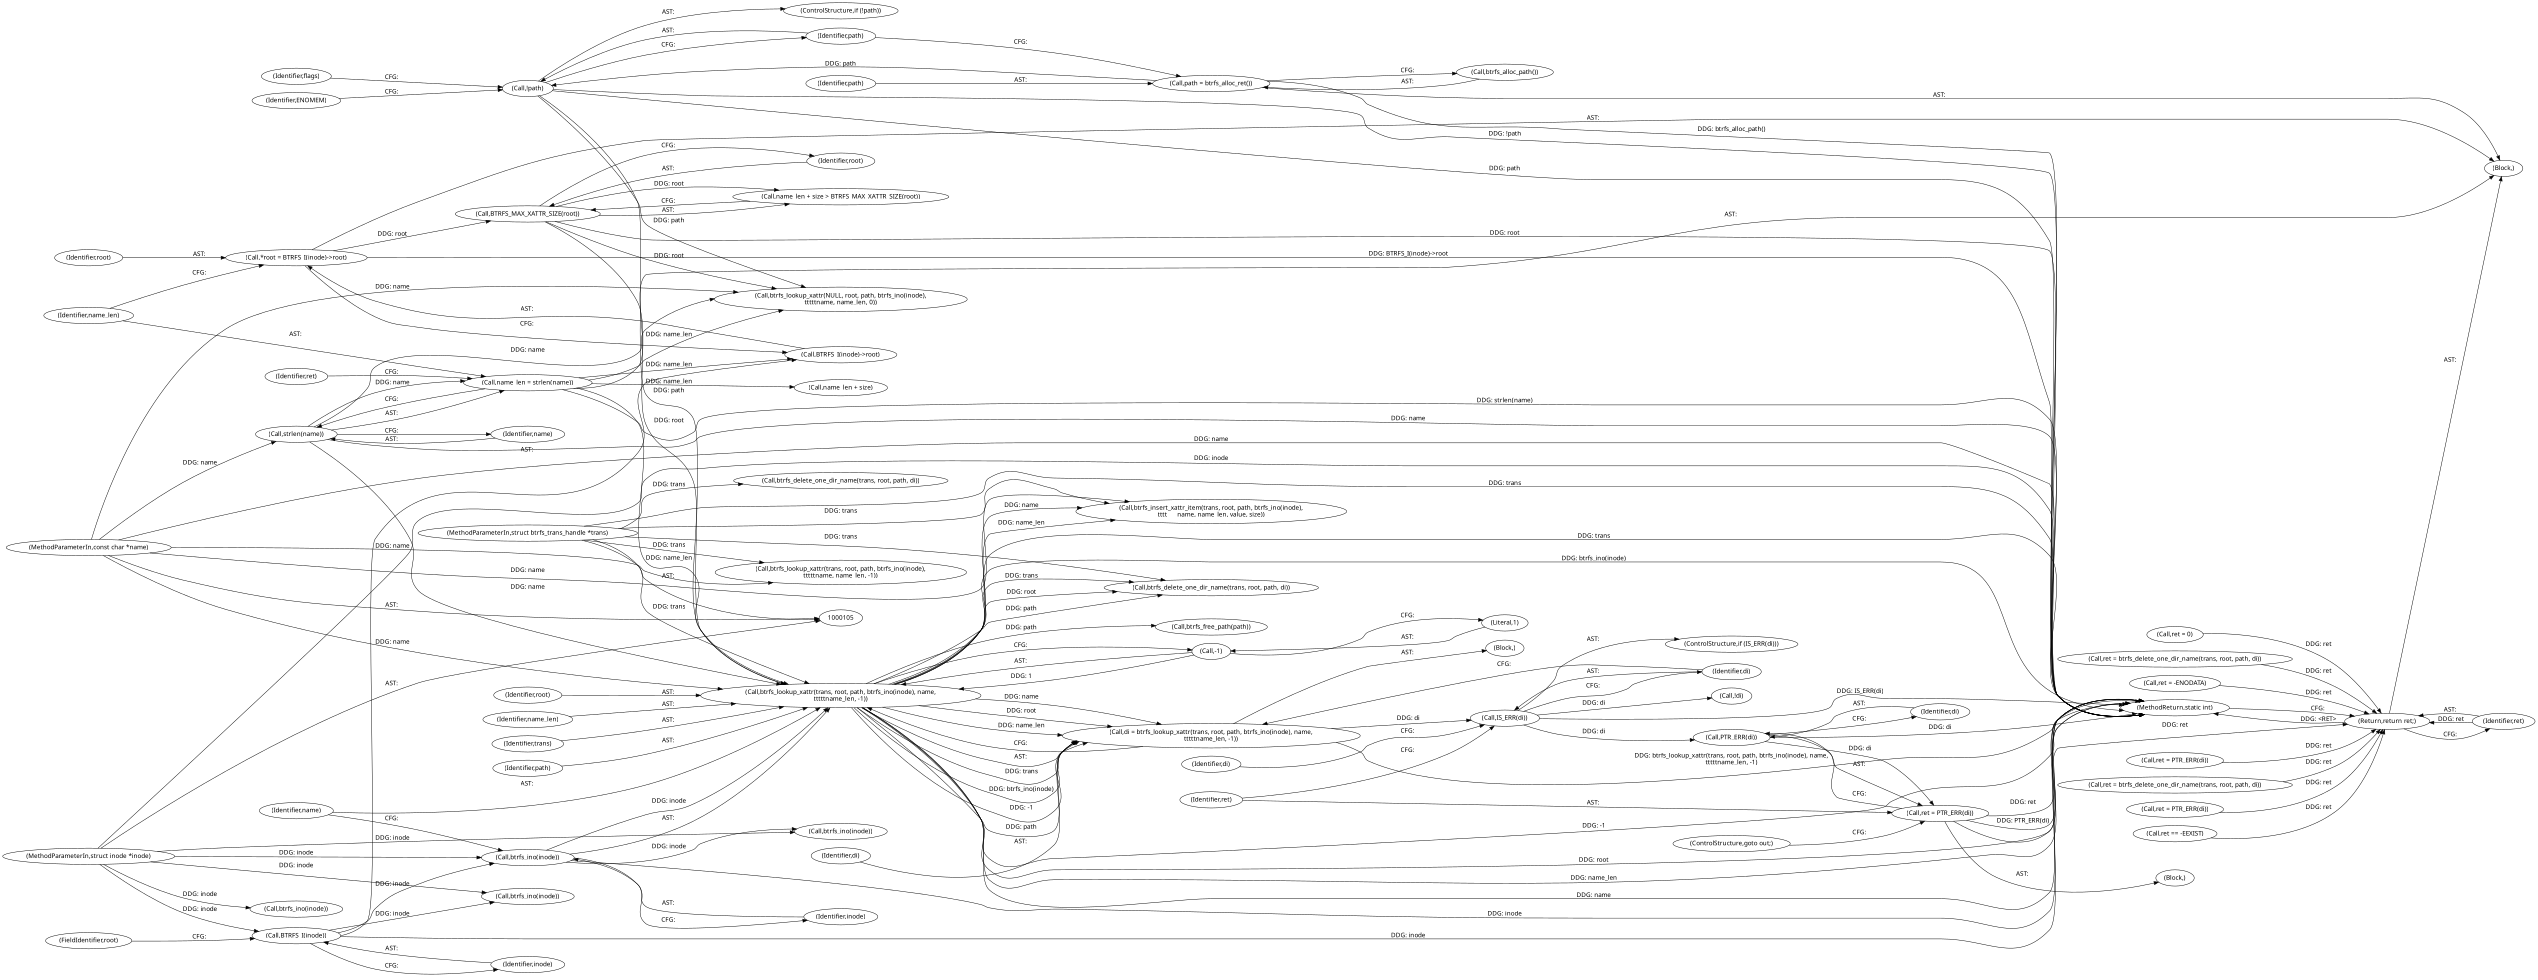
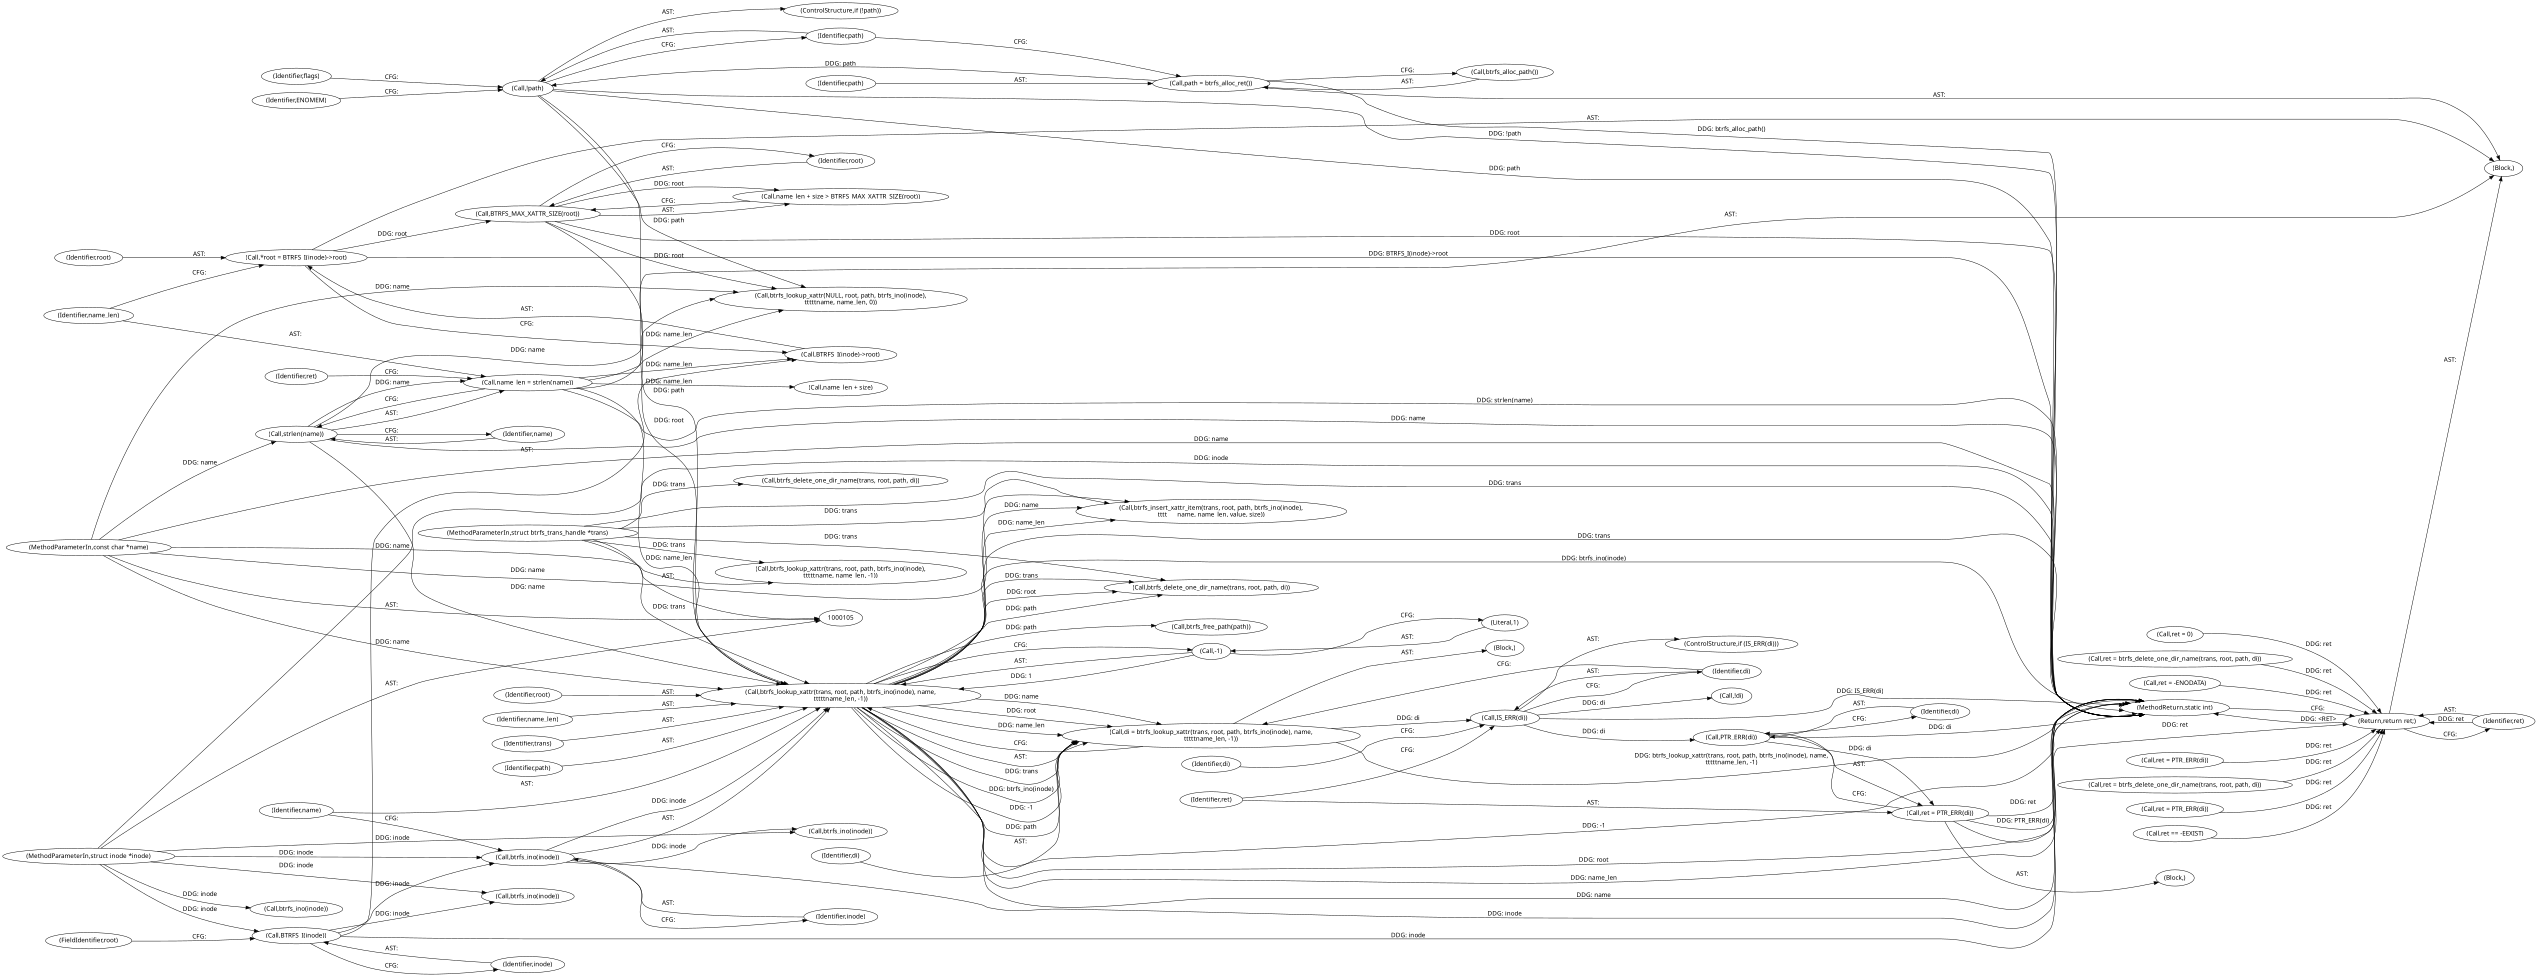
(1732, 844) -> none
